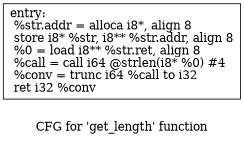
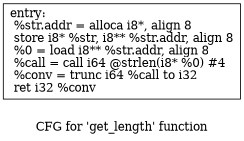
(105, 51) -> (110, 51)
